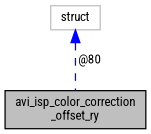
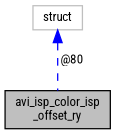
(75, 110) -> (58, 110)
